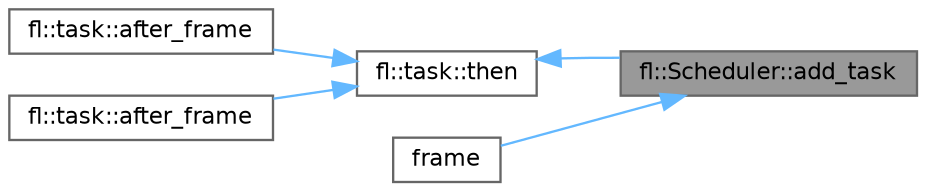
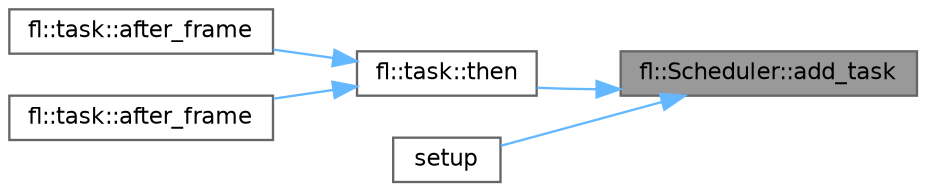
(590, 58) -> (567, 89)
(447, 160) -> (447, 160)
